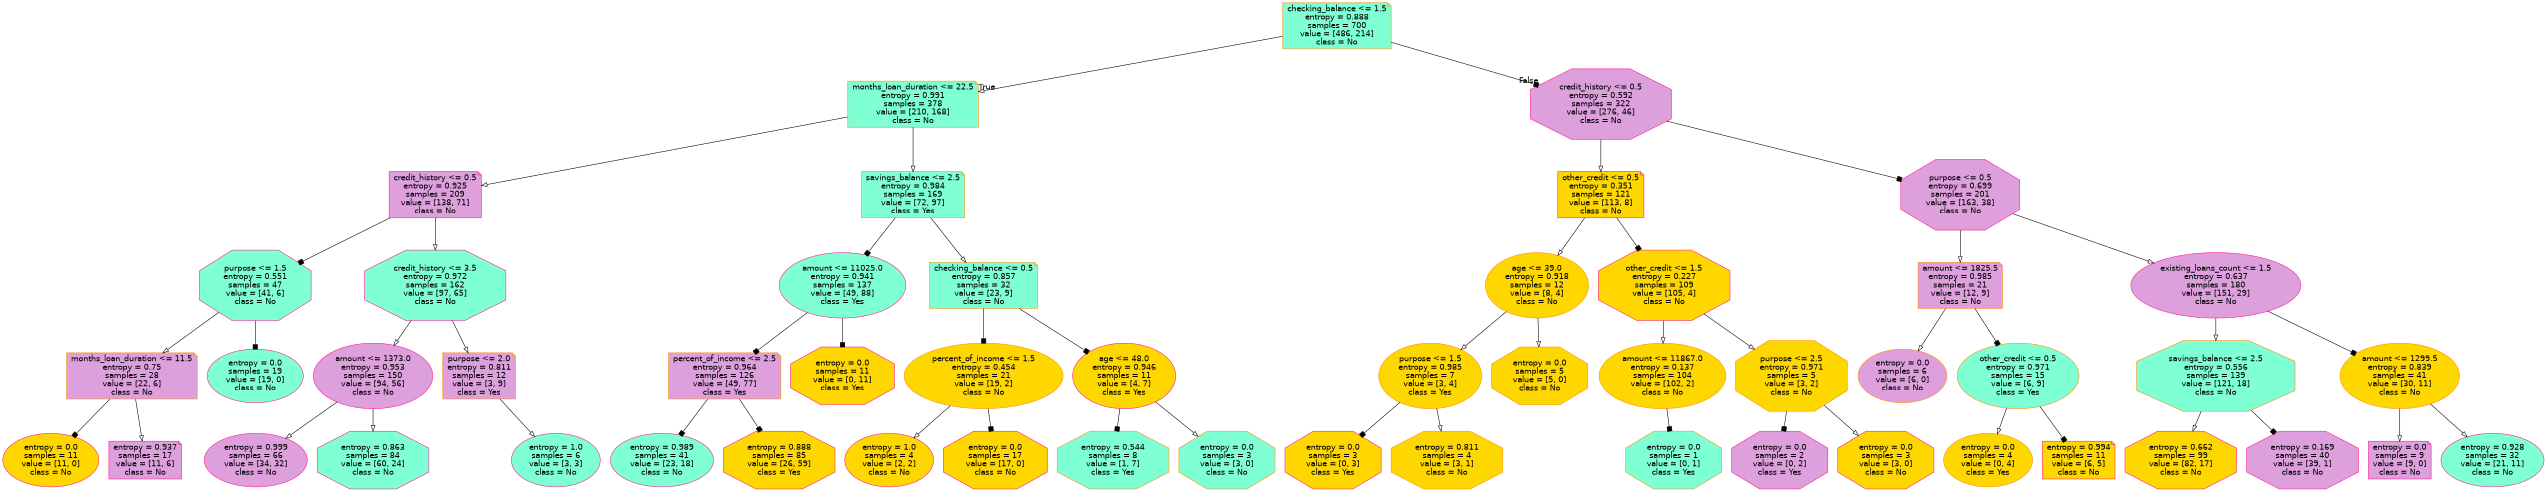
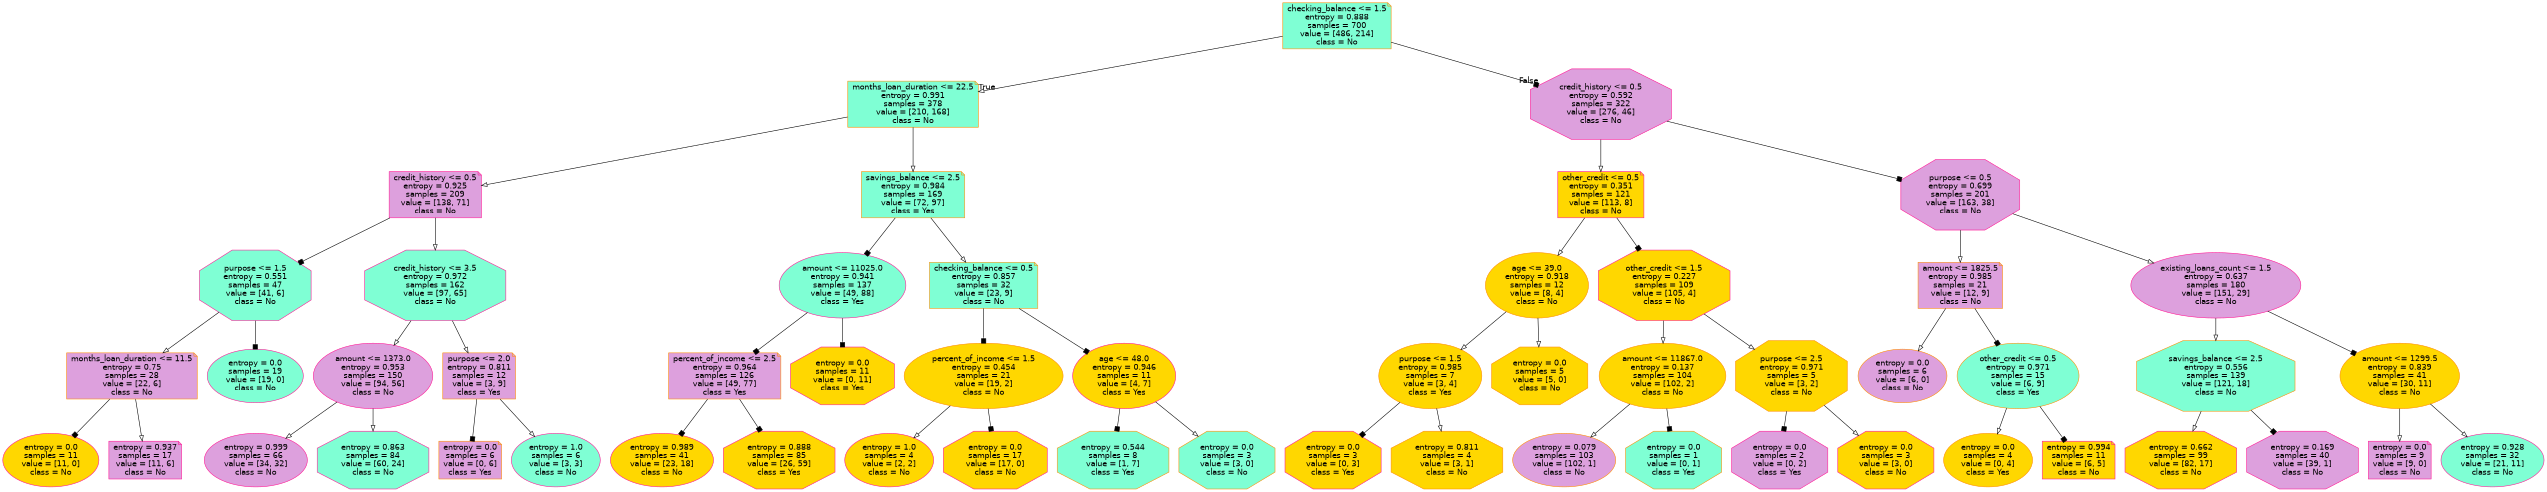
none -> (470, 460)
(662, 460) -> (662, 460)
none -> (1564, 460)
